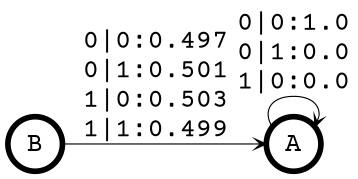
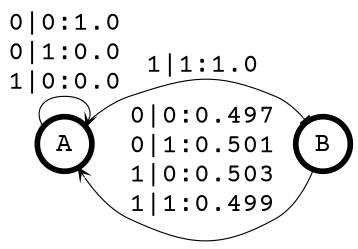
none -> (193, 80)
